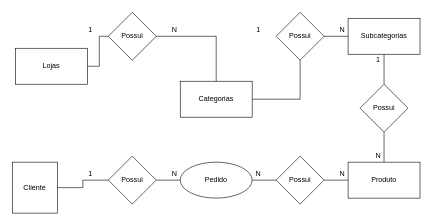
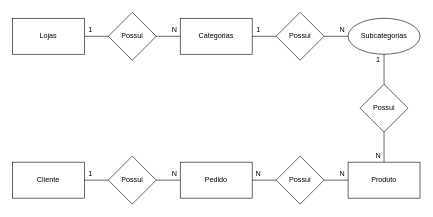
(384, 36) -> (384, 36)
(51, 66) -> (48, 36)
(216, 99) -> (216, 36)
(216, 180) -> (216, 180)
(35, 188) -> (48, 180)
